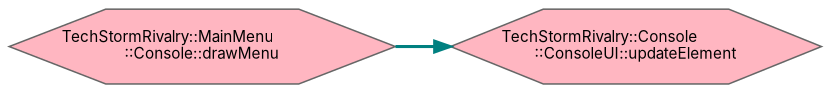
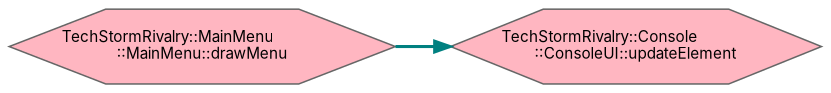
(202, 47) -> (202, 47)
